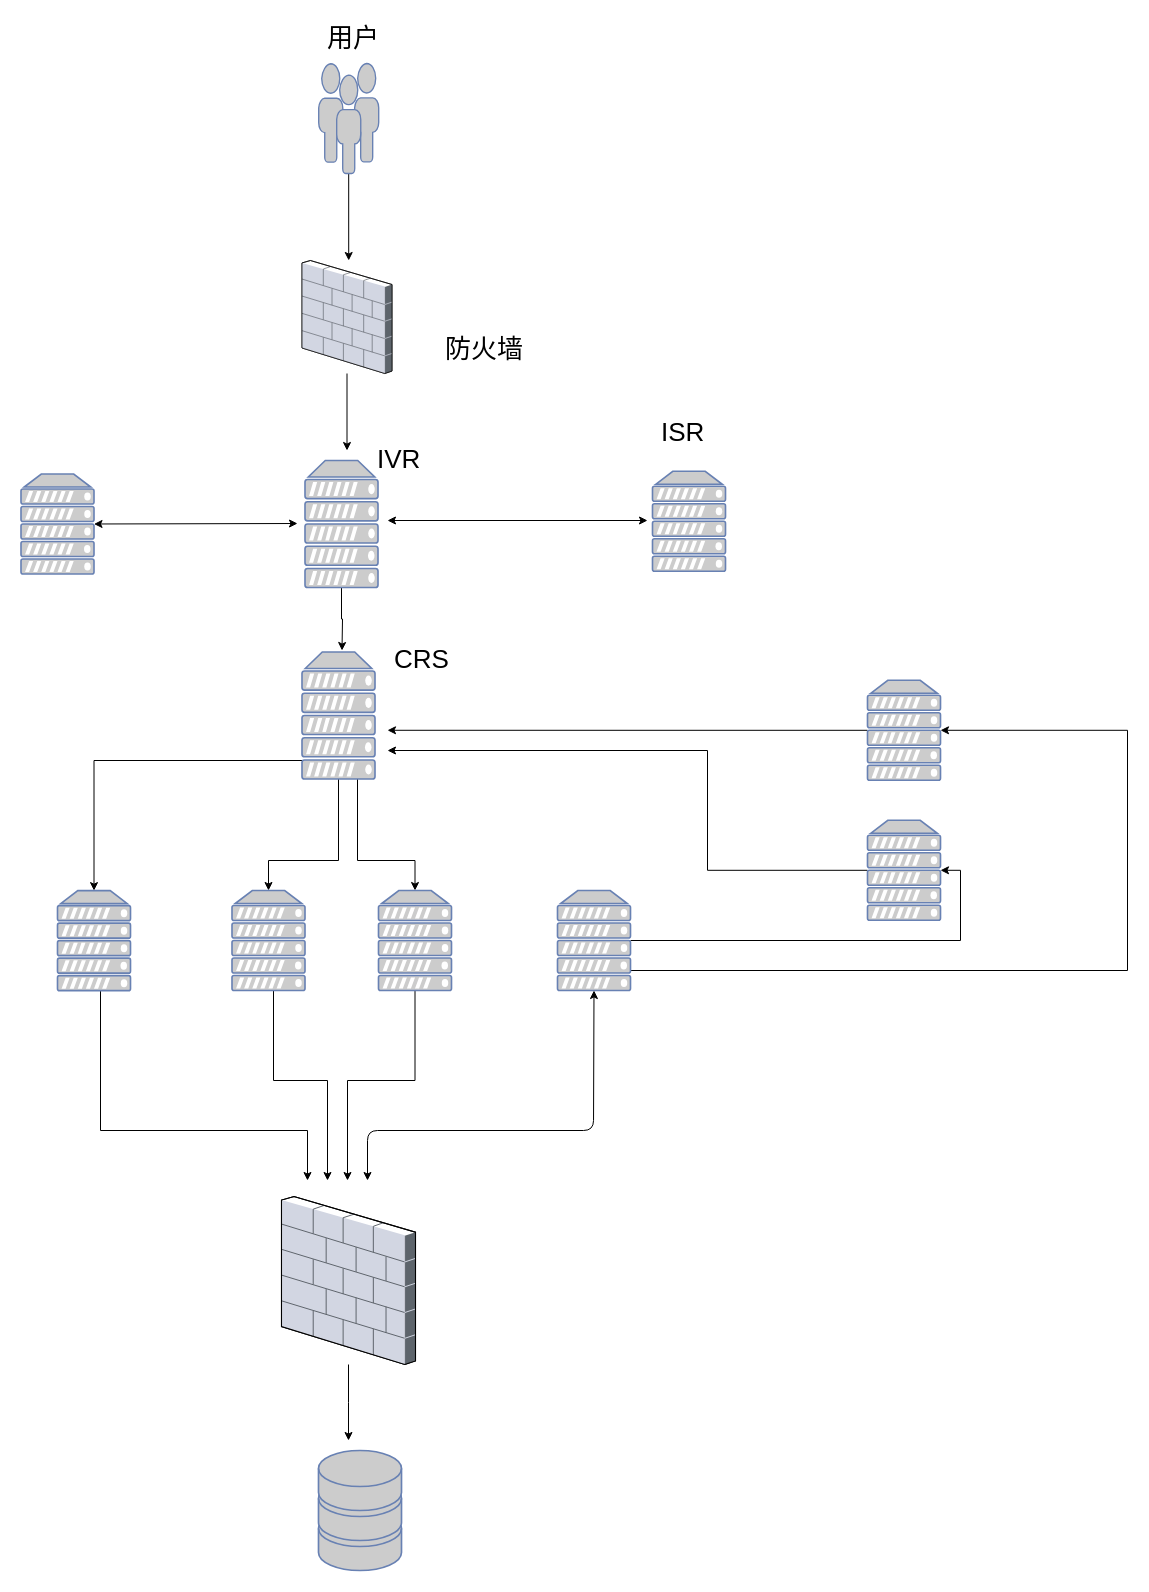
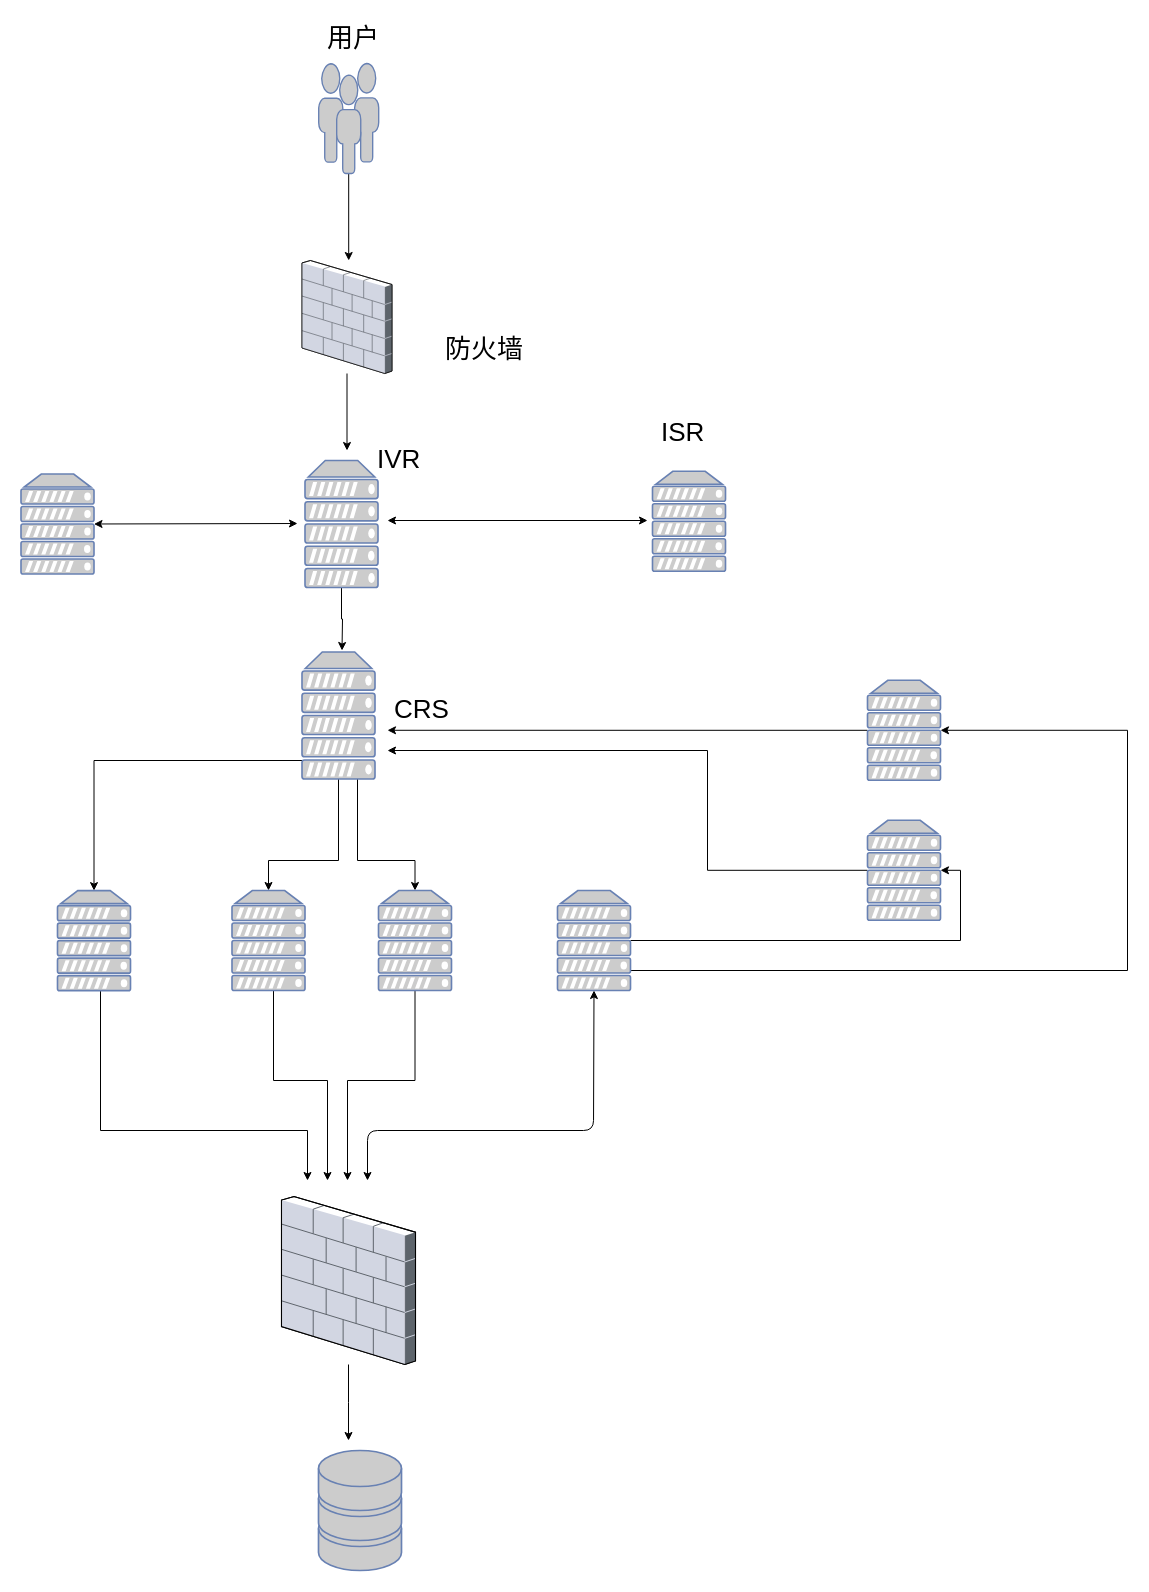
(428, 657) -> (428, 707)
